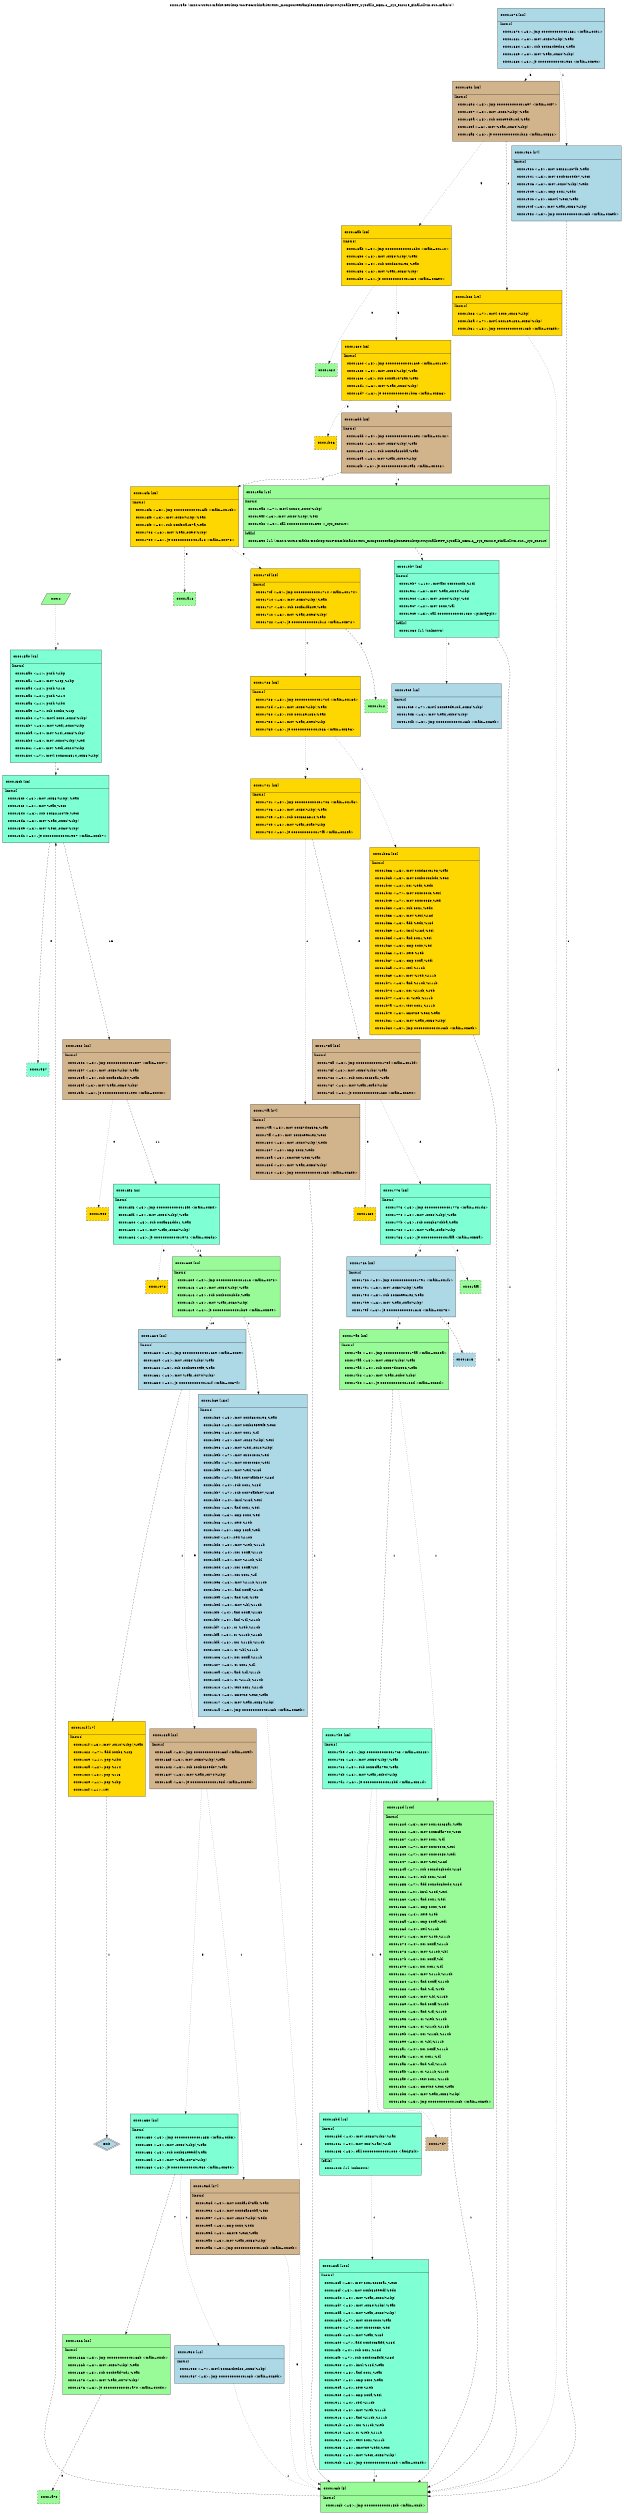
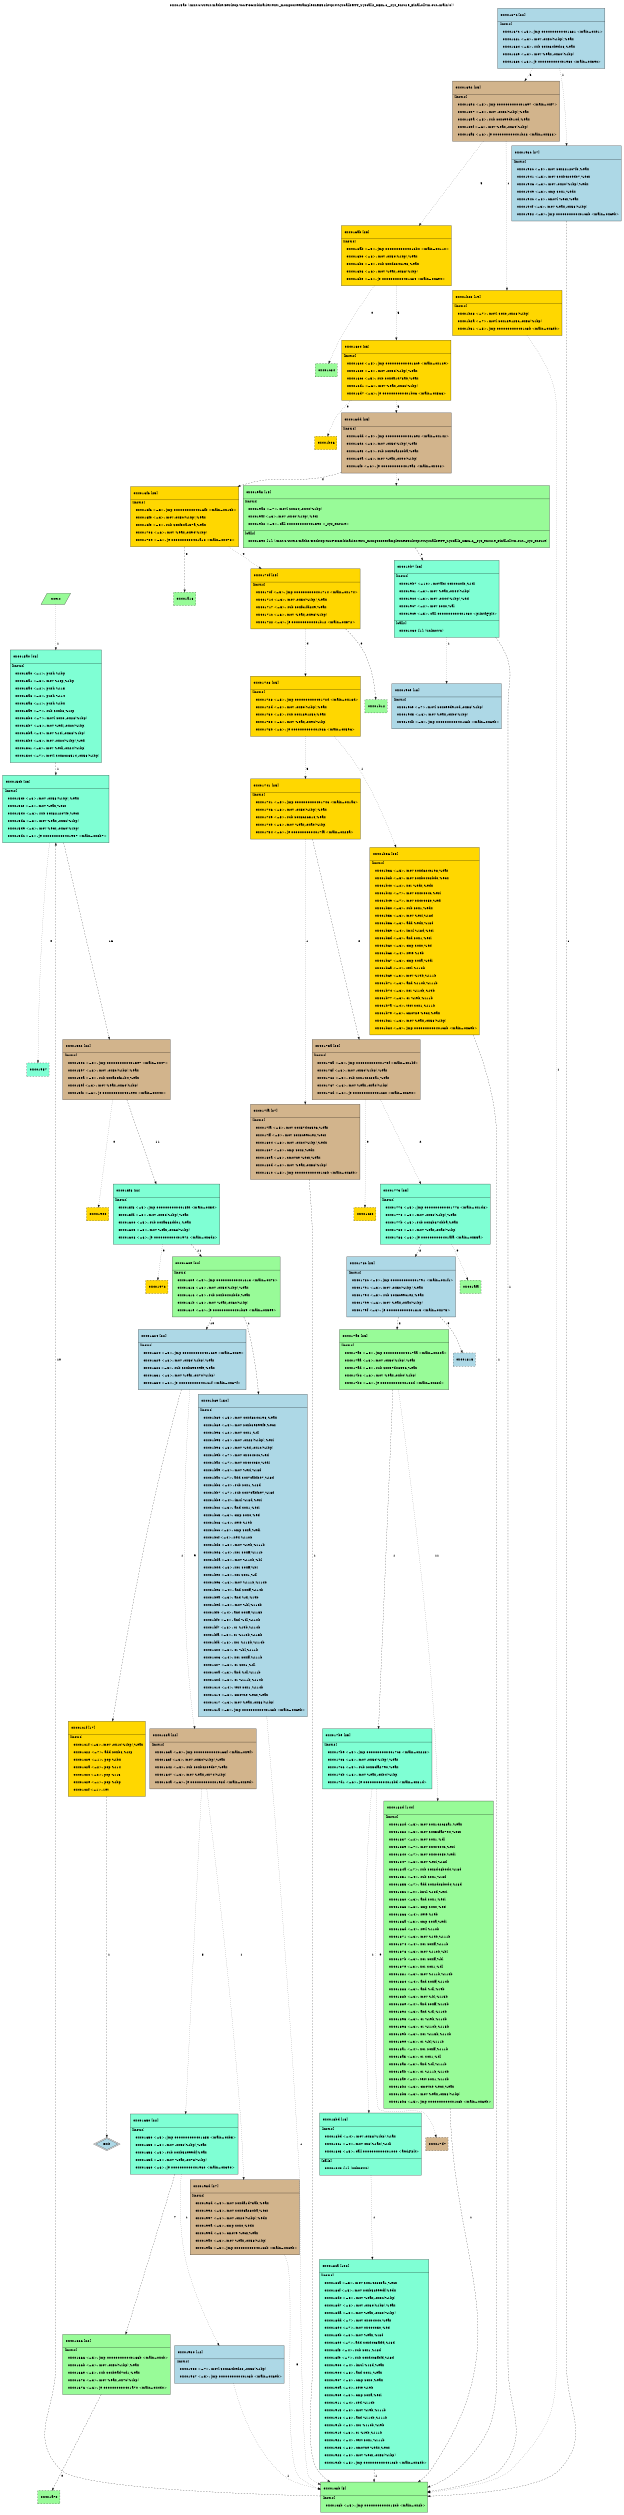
(506, 215) -> (506, 215)
(307, 644) -> (307, 644)
(41, 952) -> (41, 952)
(435, 1555) -> (437, 1555)
